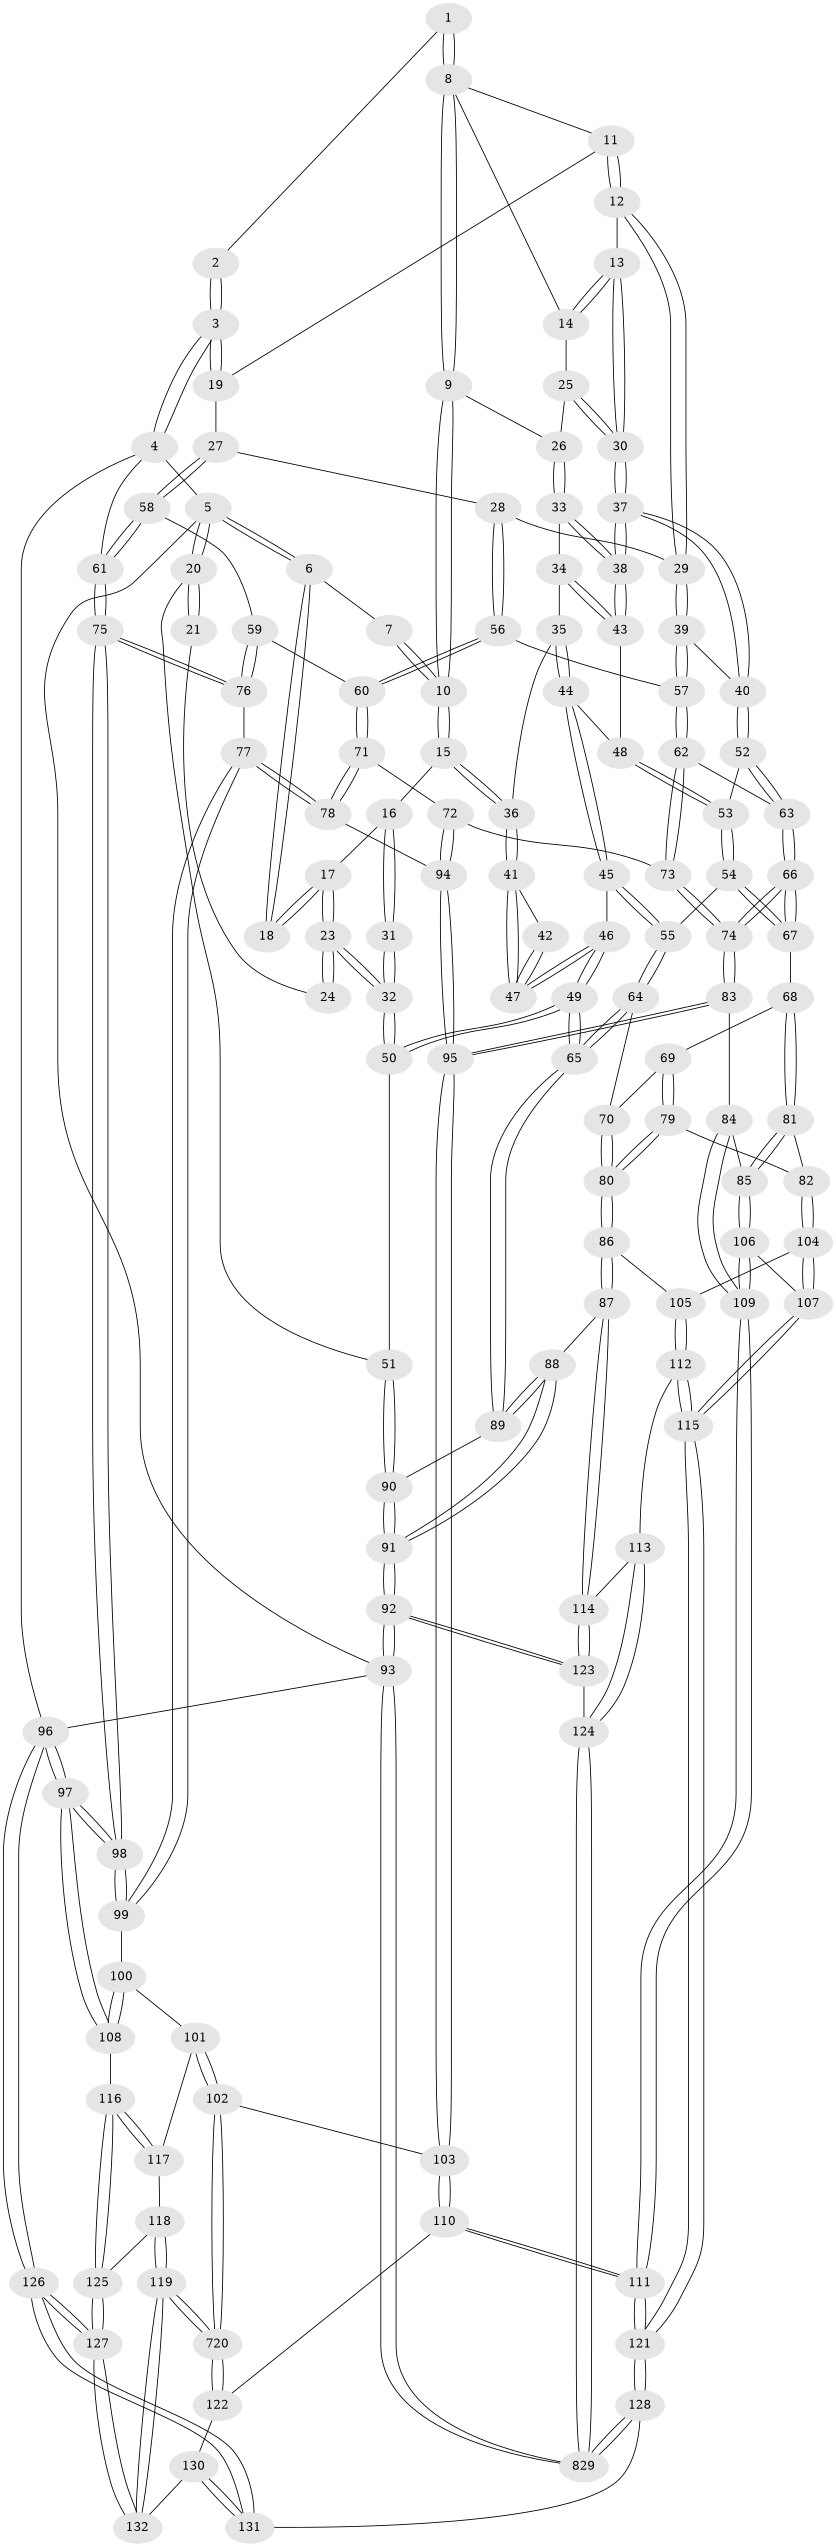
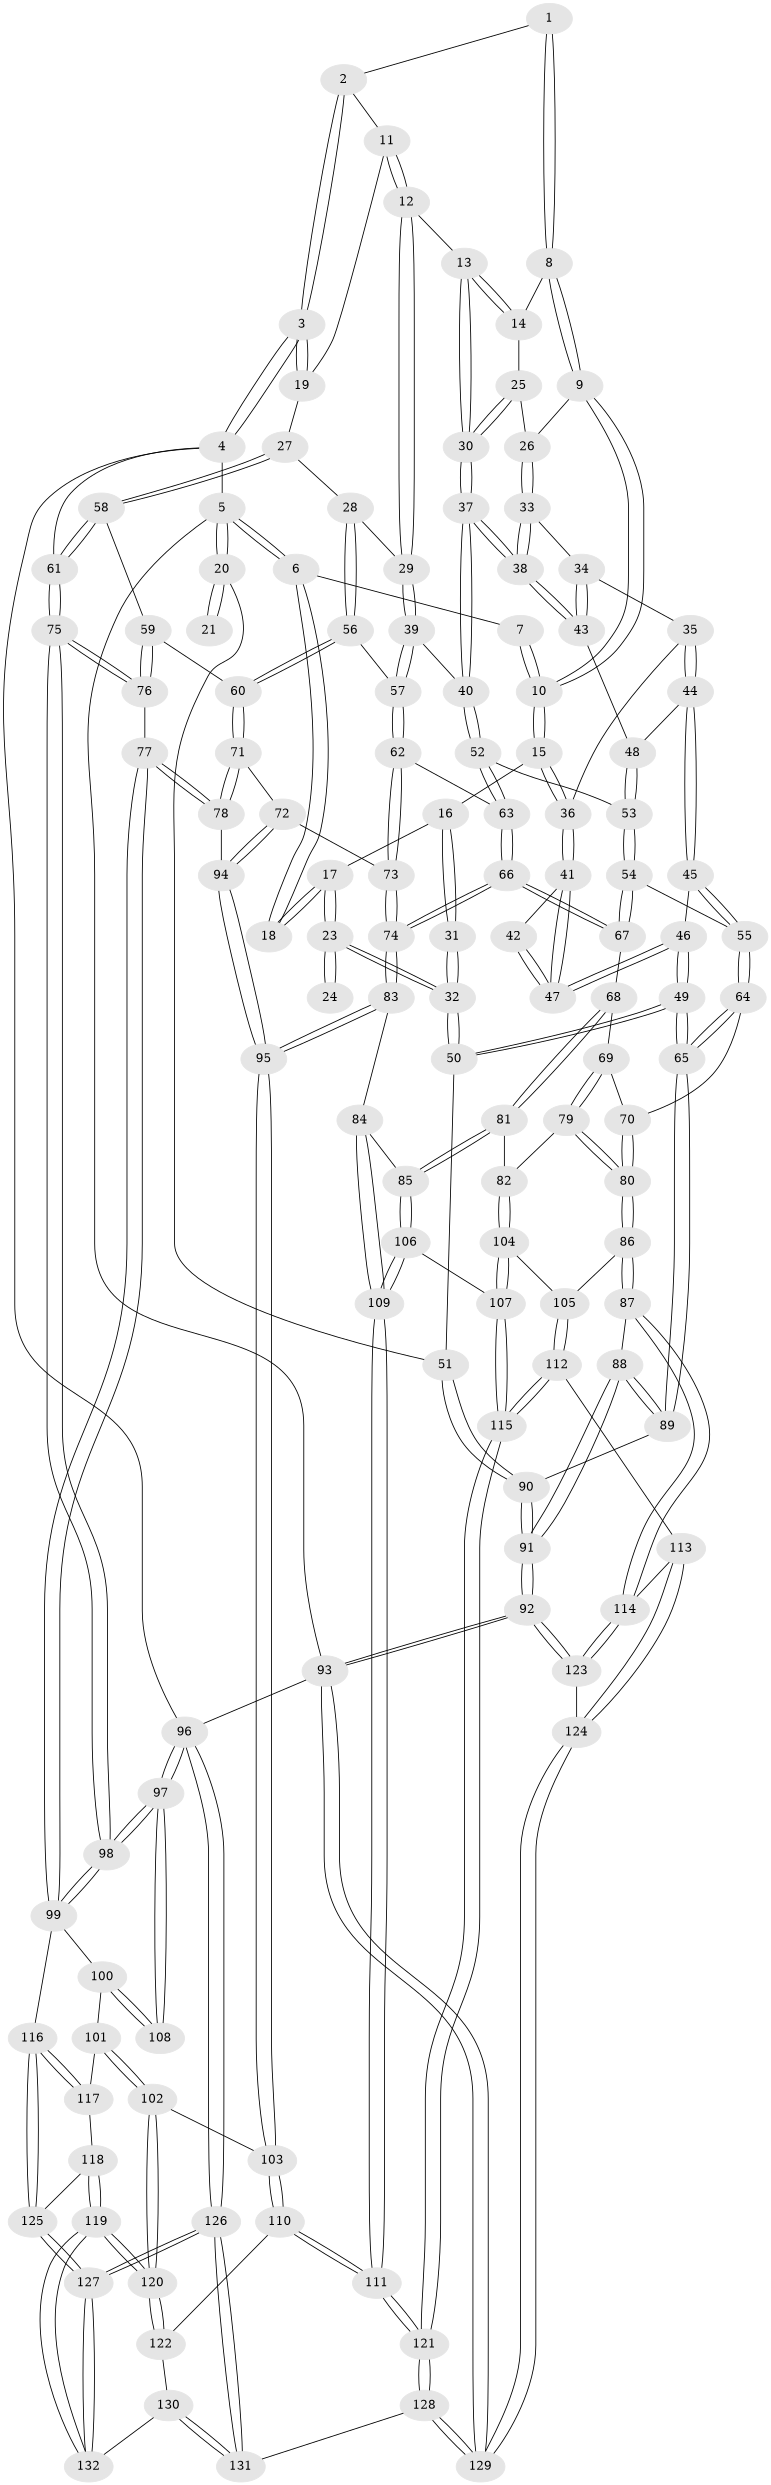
(530, 110) -> (365, 110)
(195, 854) -> none
(111, 2069) -> (43, 1977)
(218, 2344) -> (152, 2283)
(584, 2467) -> (481, 2467)
